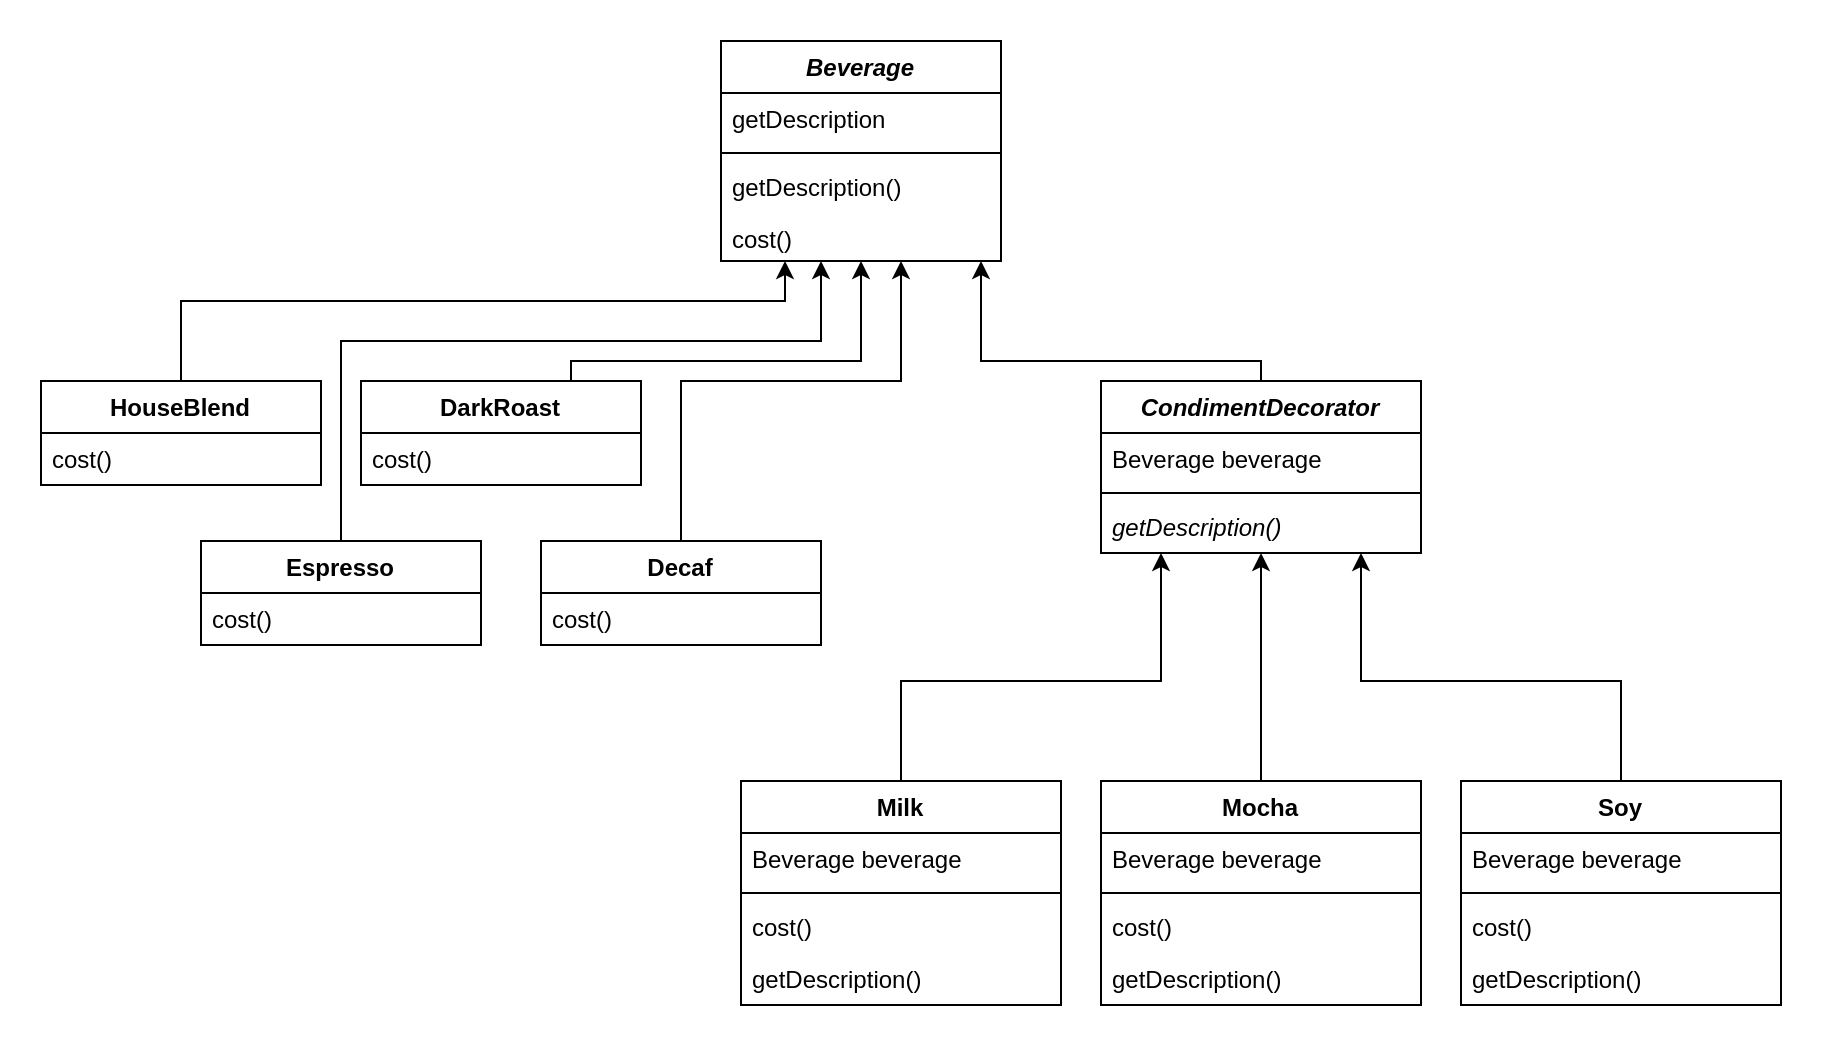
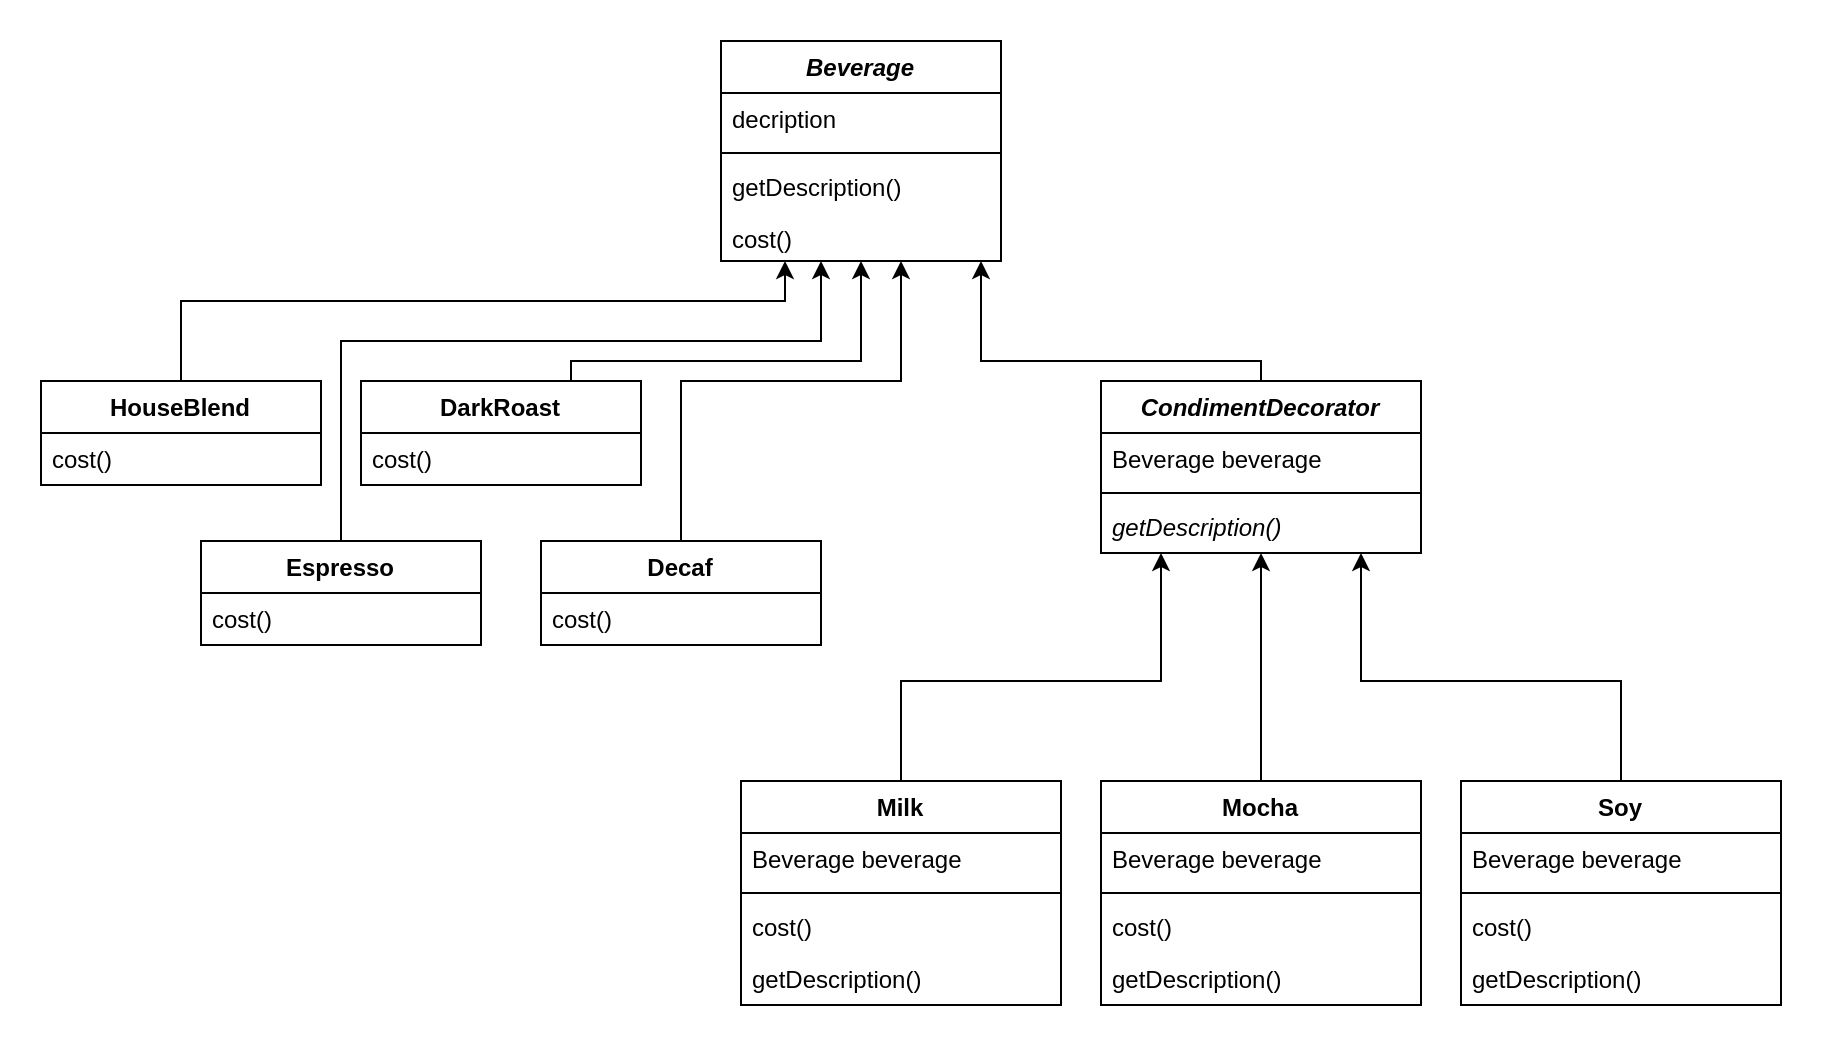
(820, 120) -> (793, 120)
